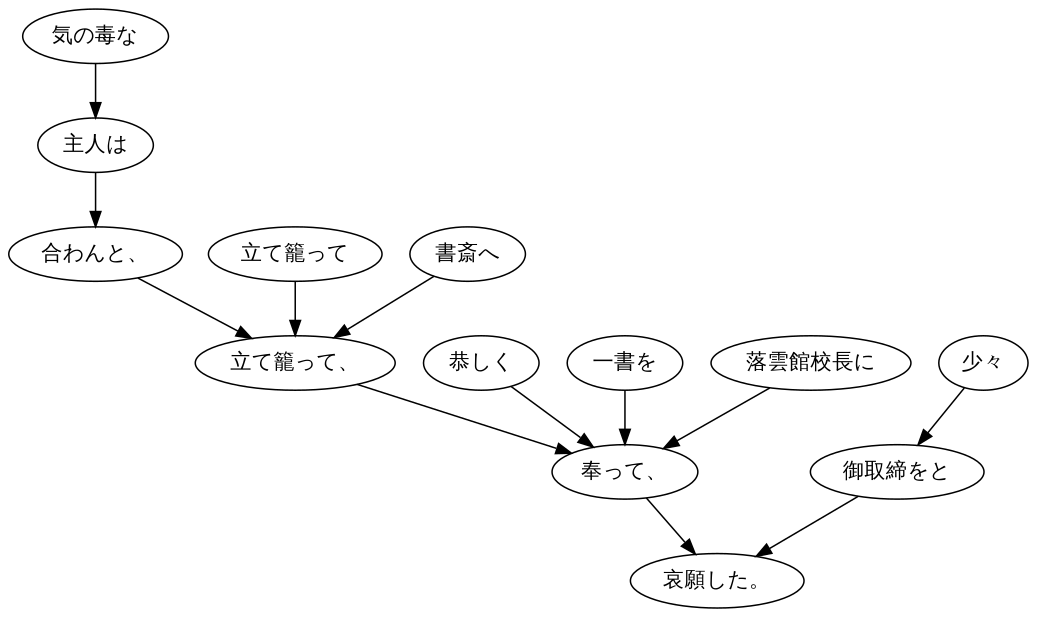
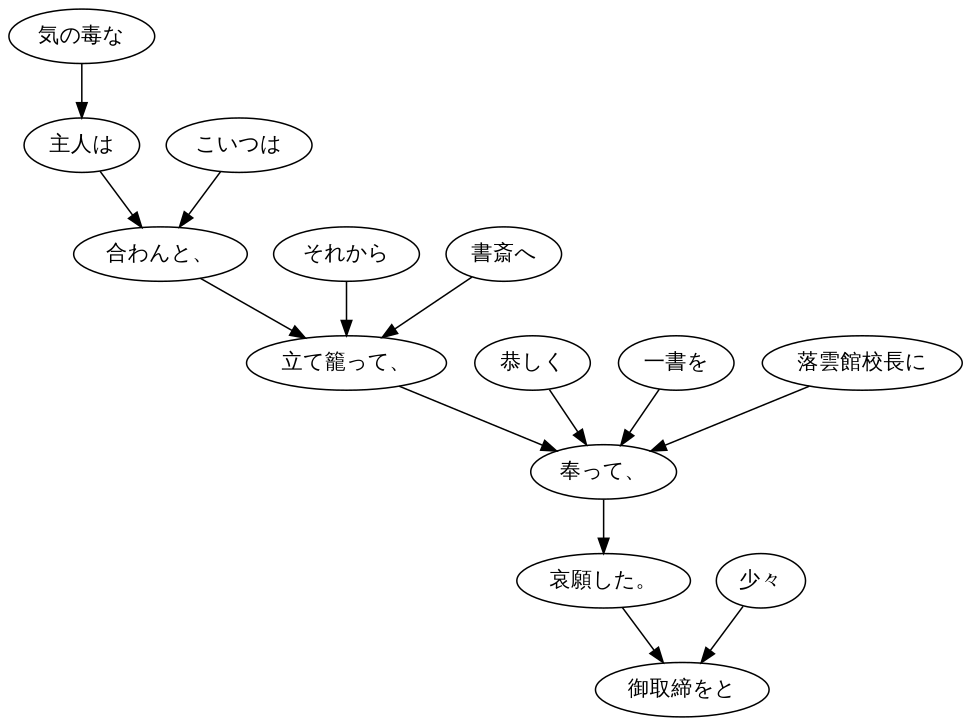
none -> (239, 145)
(295, 254) -> (347, 254)
(814, 522) -> (638, 629)
